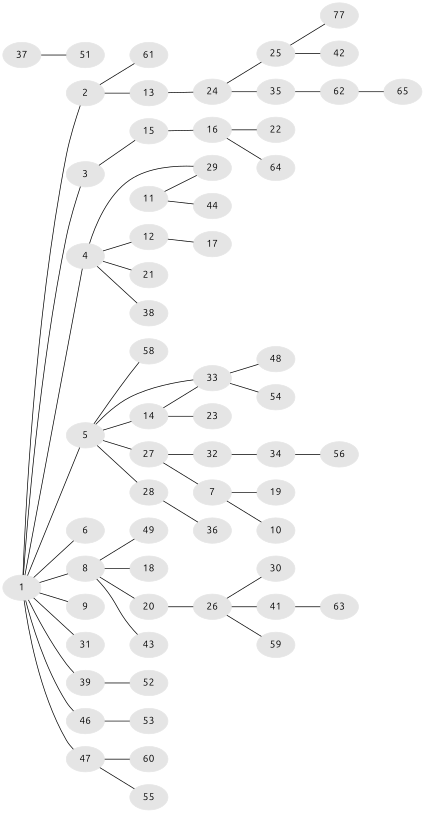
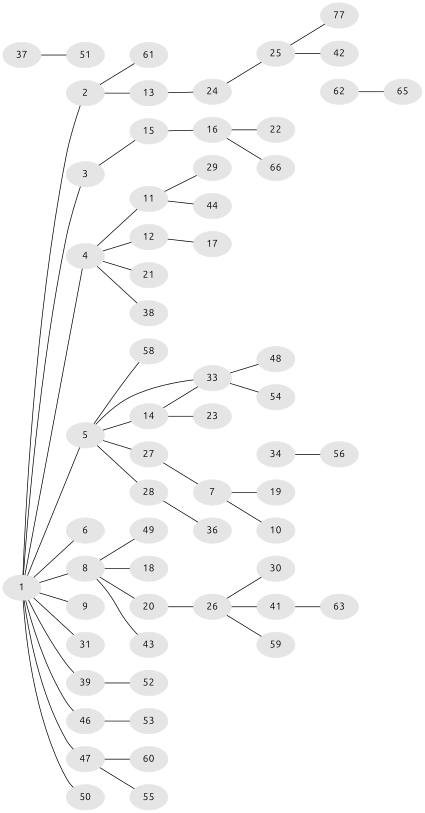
(276, 92) -> none
(276, 168) -> (276, 168)
(126, 183) -> (117, 228)
(212, 454) -> none
none -> (85, 797)
